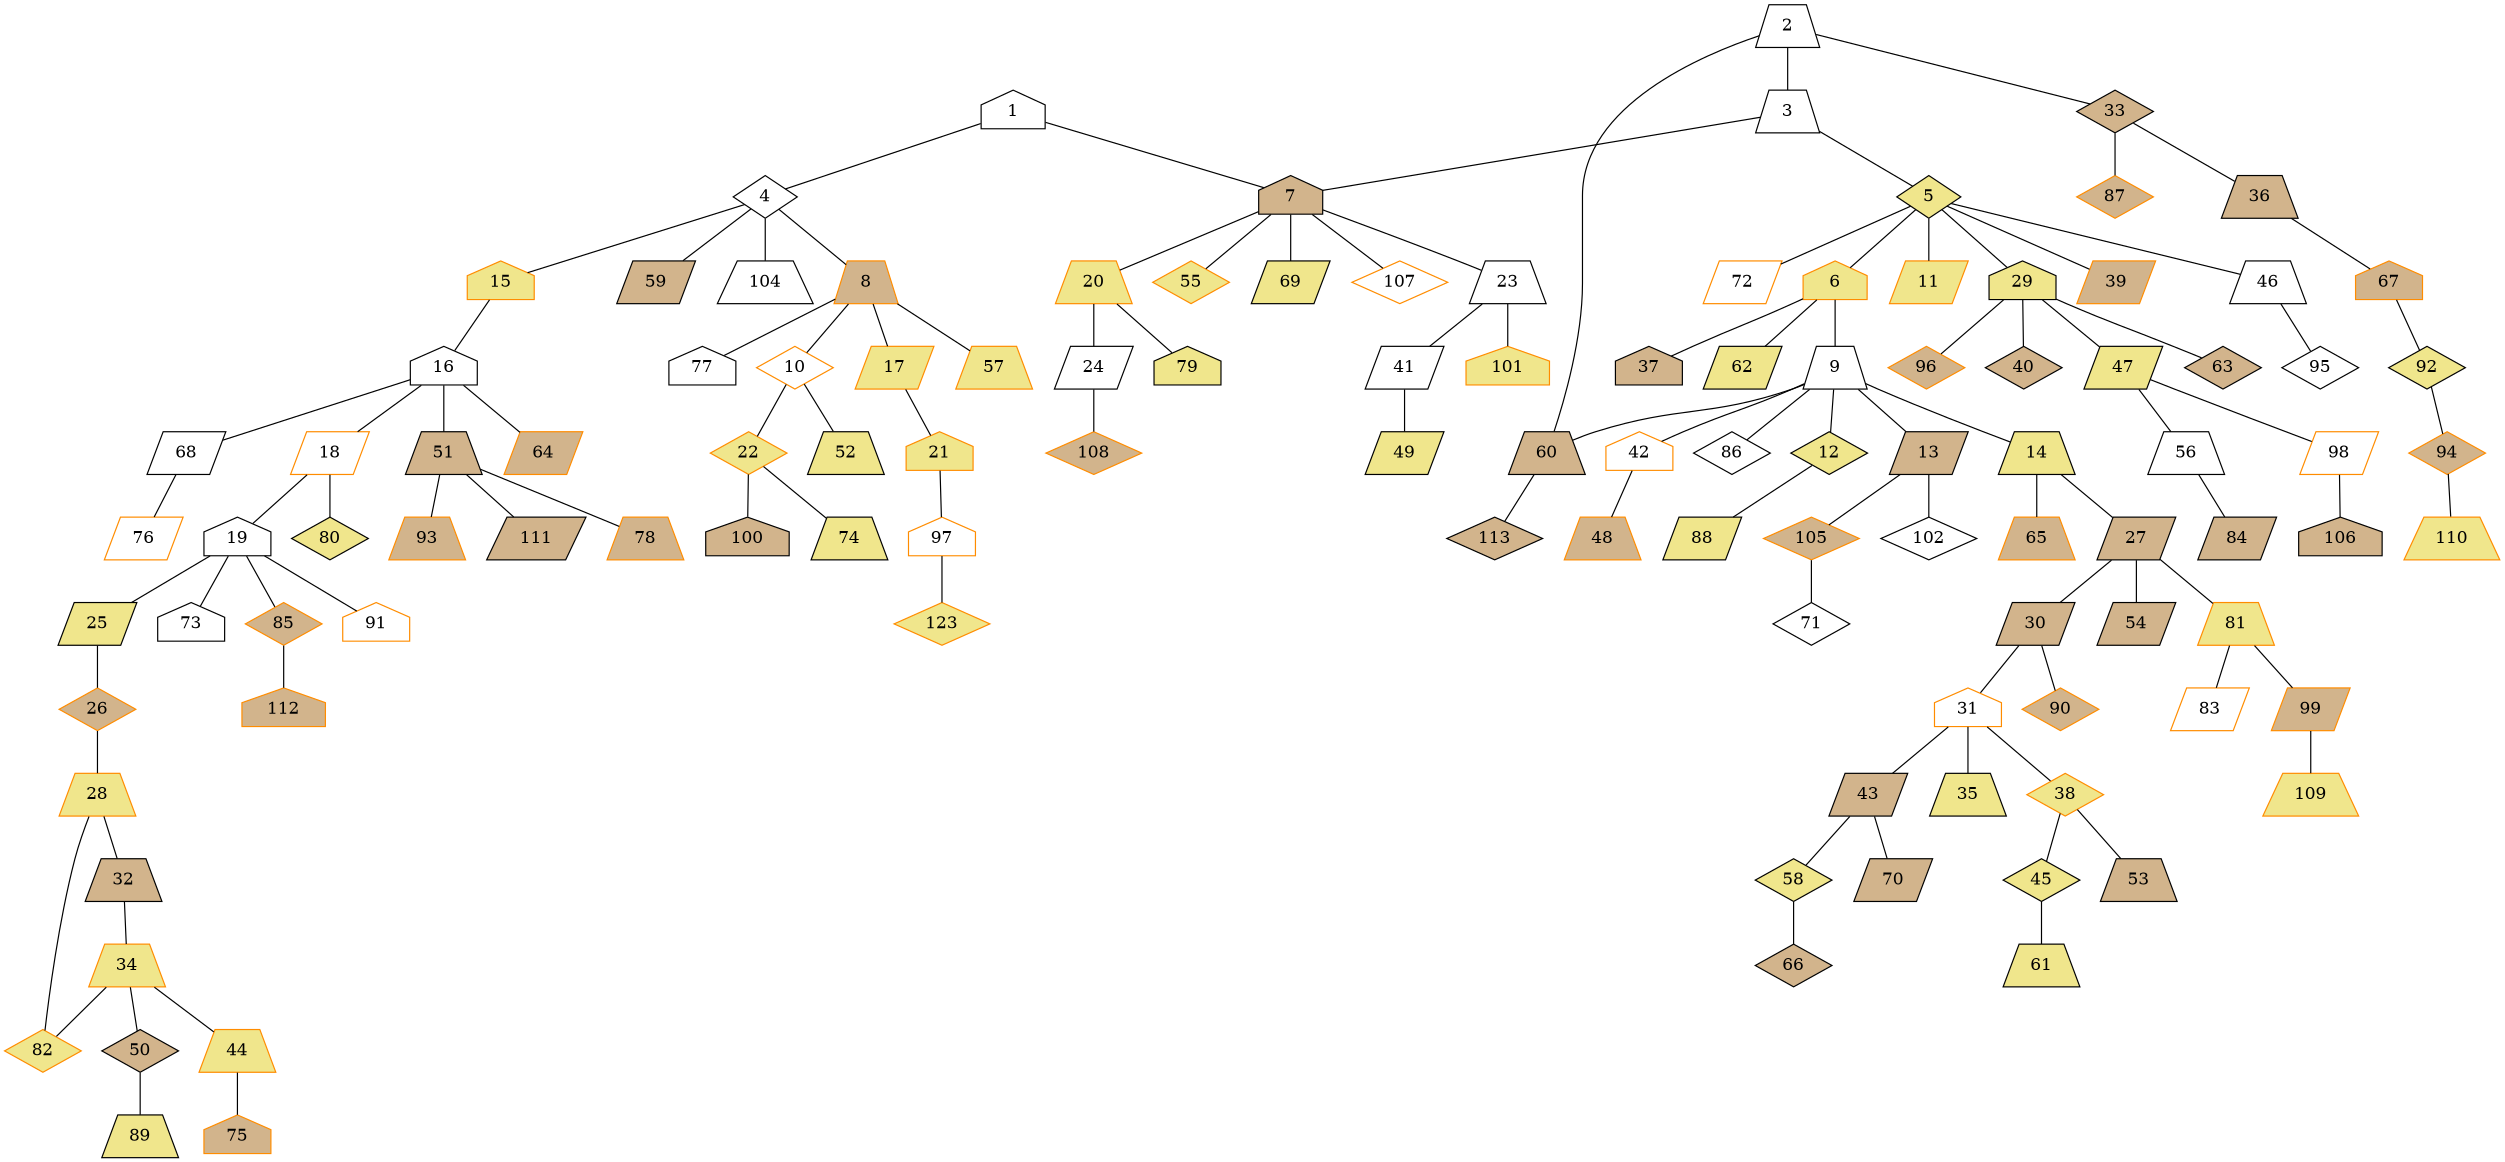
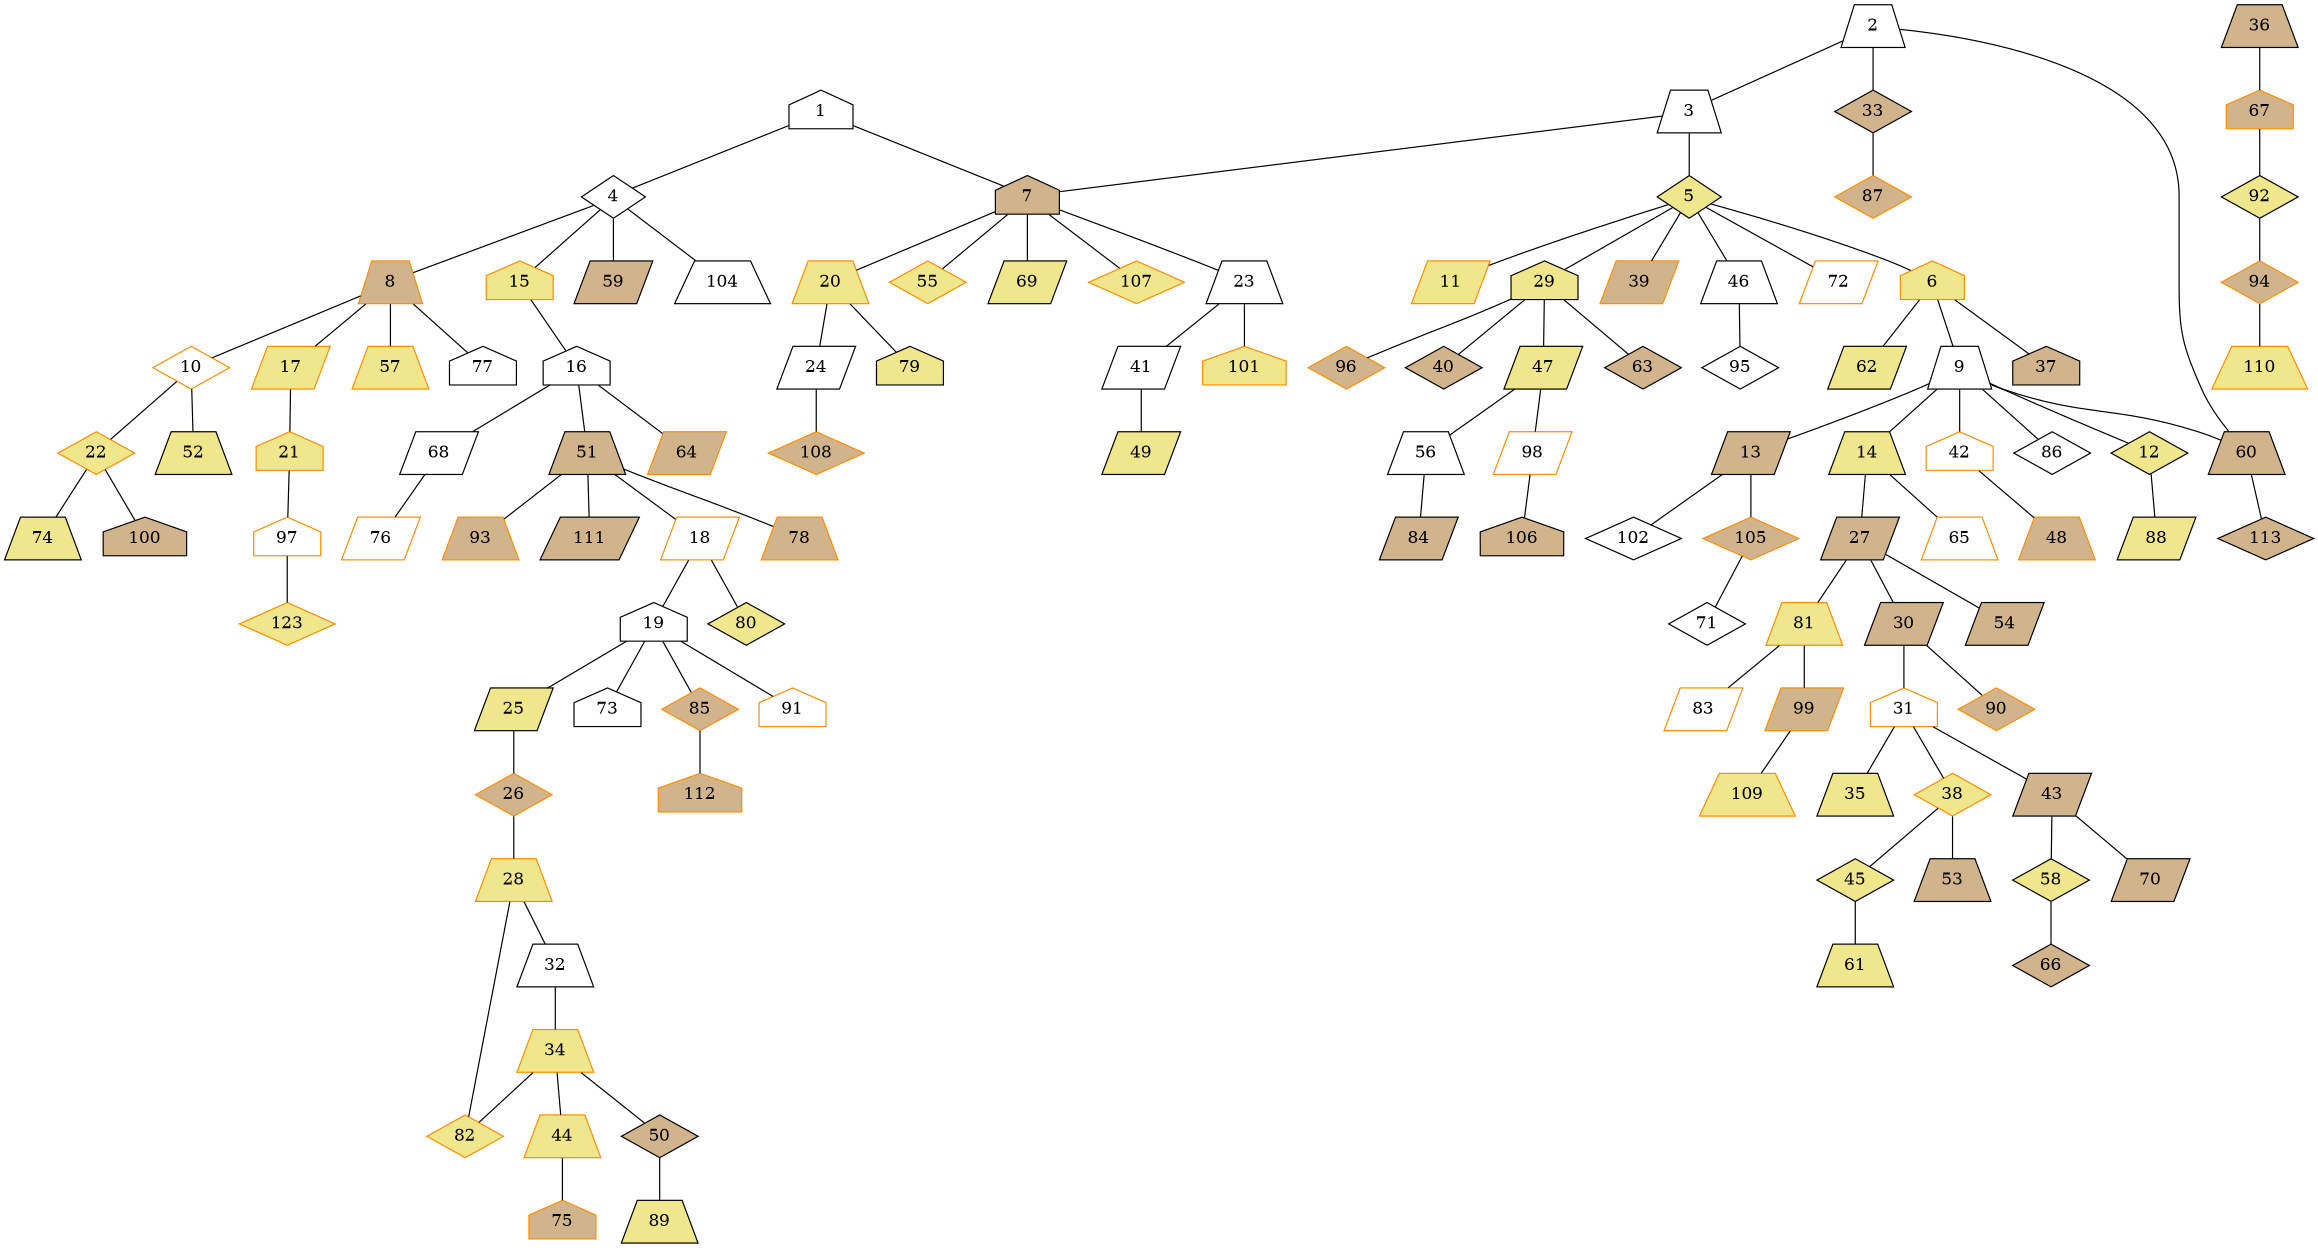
(2184, 152) -> none
(1400, 282) -> (1136, 282)
(389, 409) -> (645, 497)
(2037, 538) -> (1960, 538)
(124, 880) -> (555, 965)
